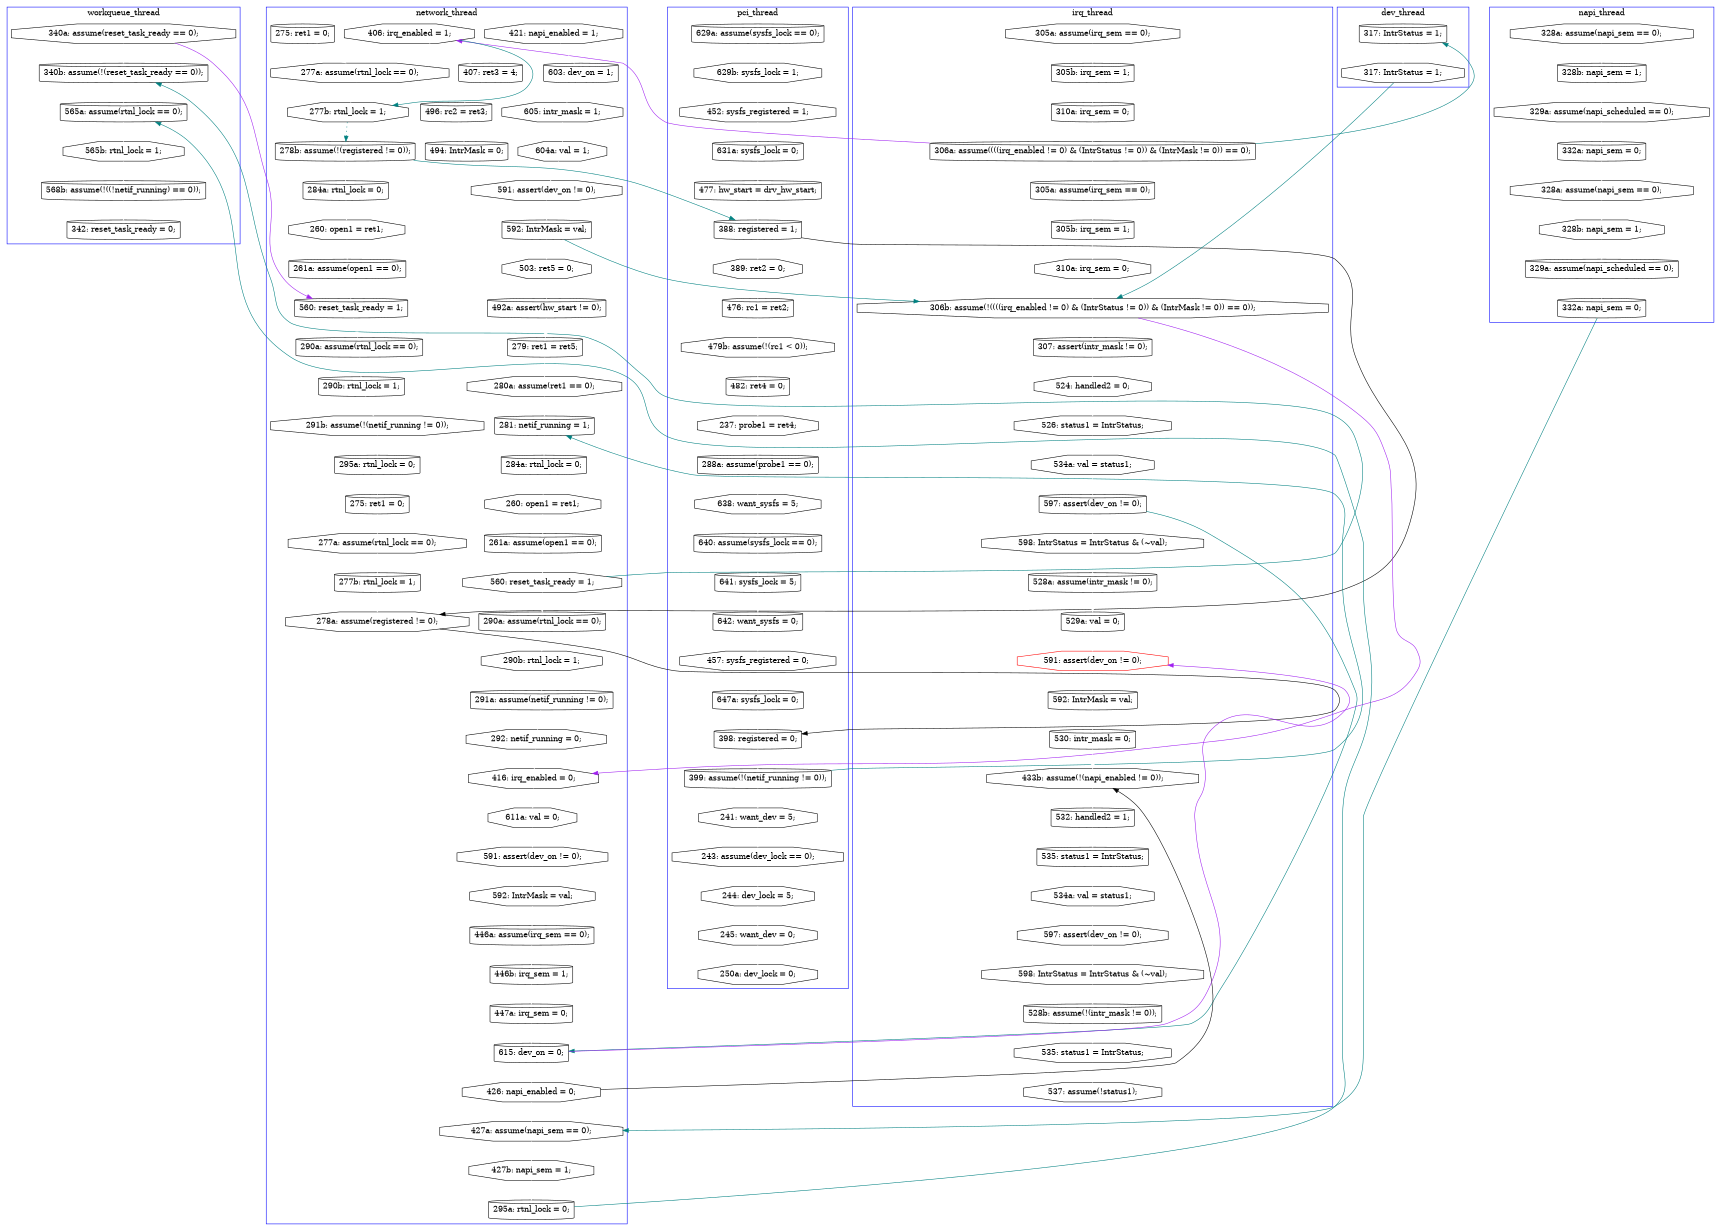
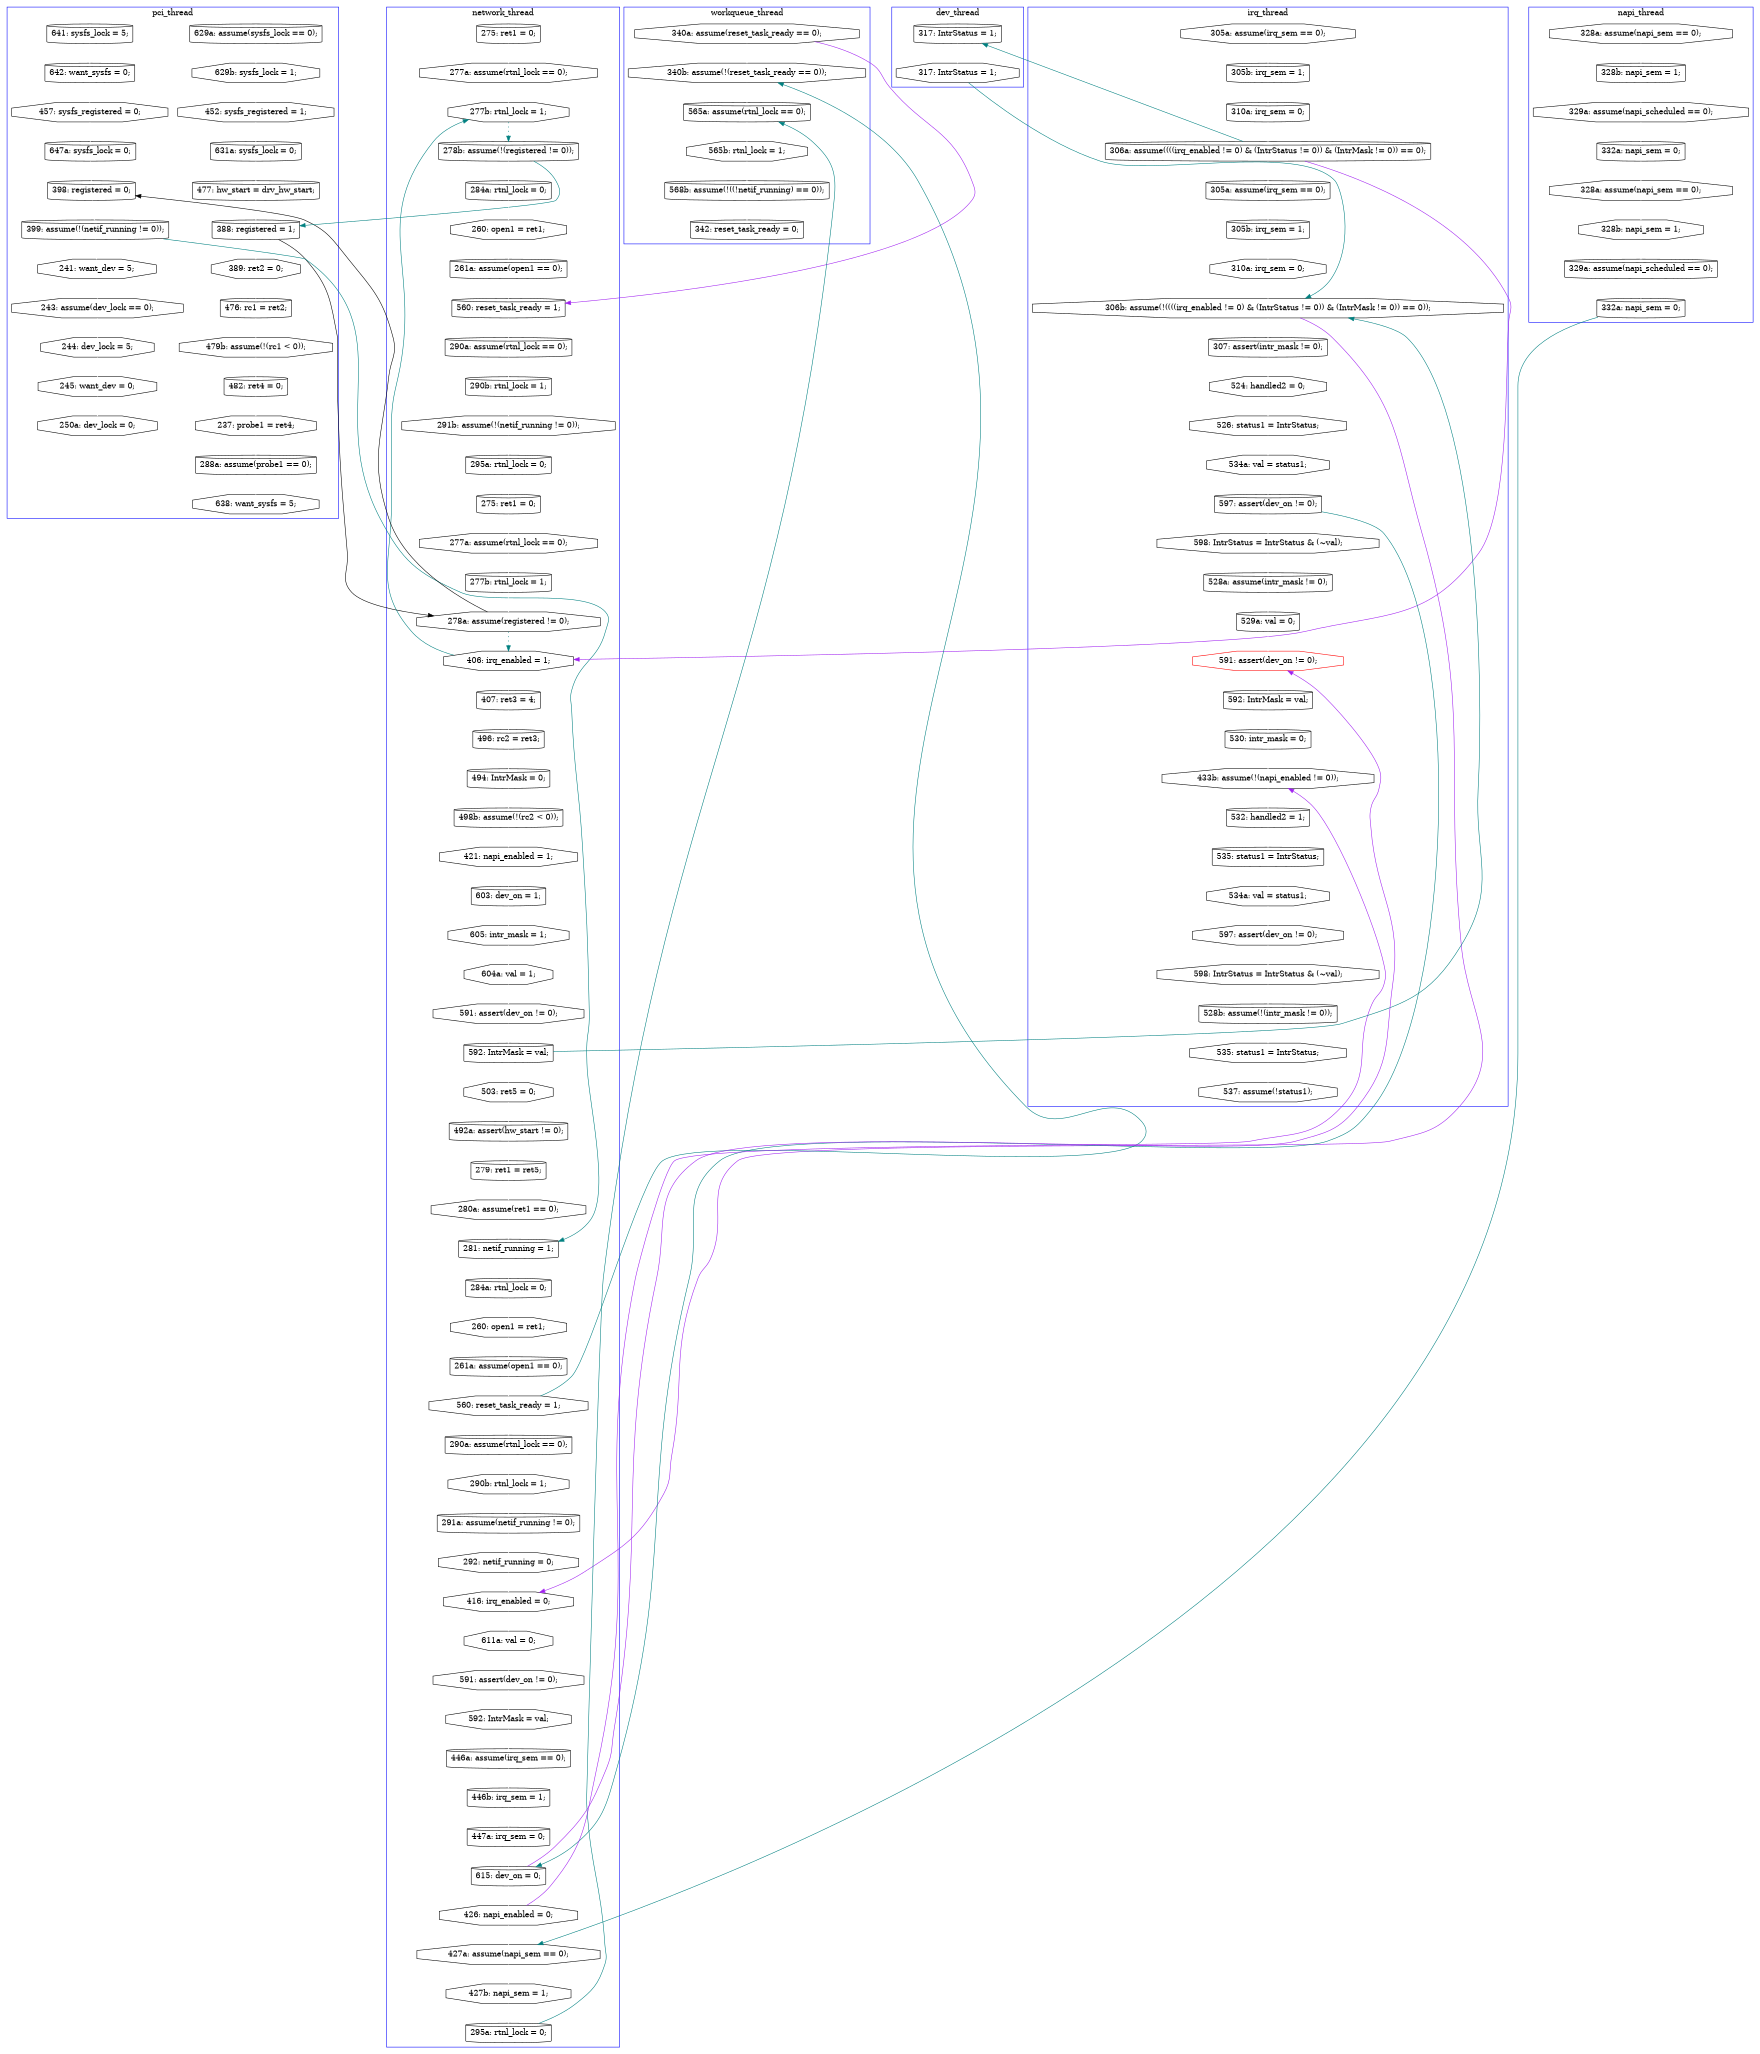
(124, 73) -> (747, 73)
(758, 543) -> none
none -> (509, 639)
none -> (509, 818)
(1044, 1073) -> (669, 1168)
